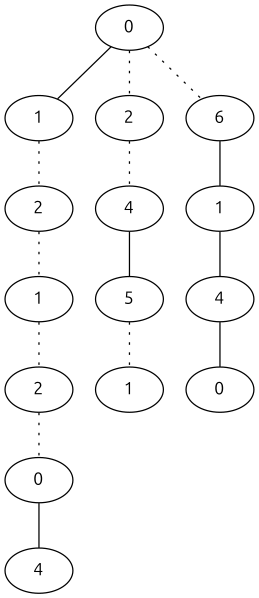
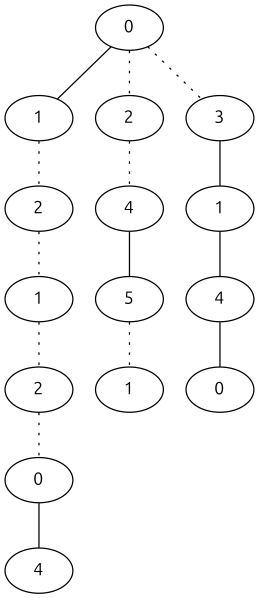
(220, 118) -> (220, 118)
